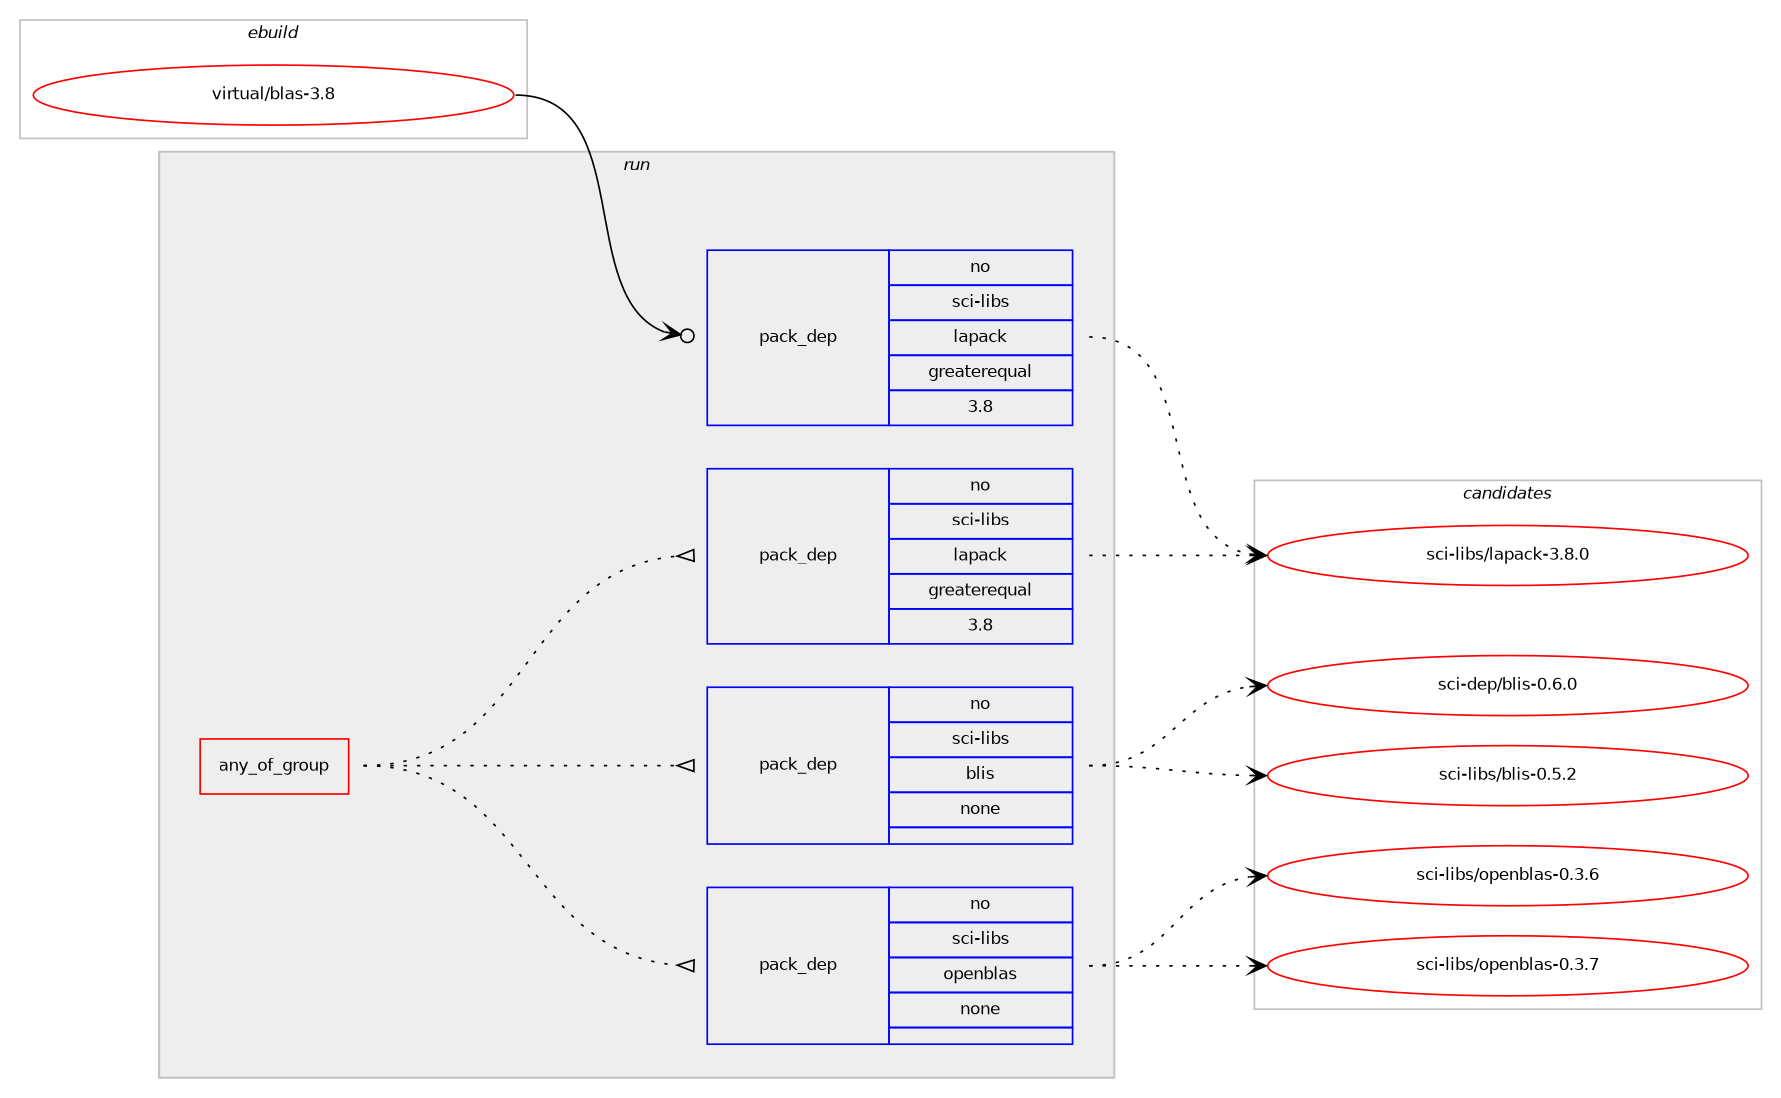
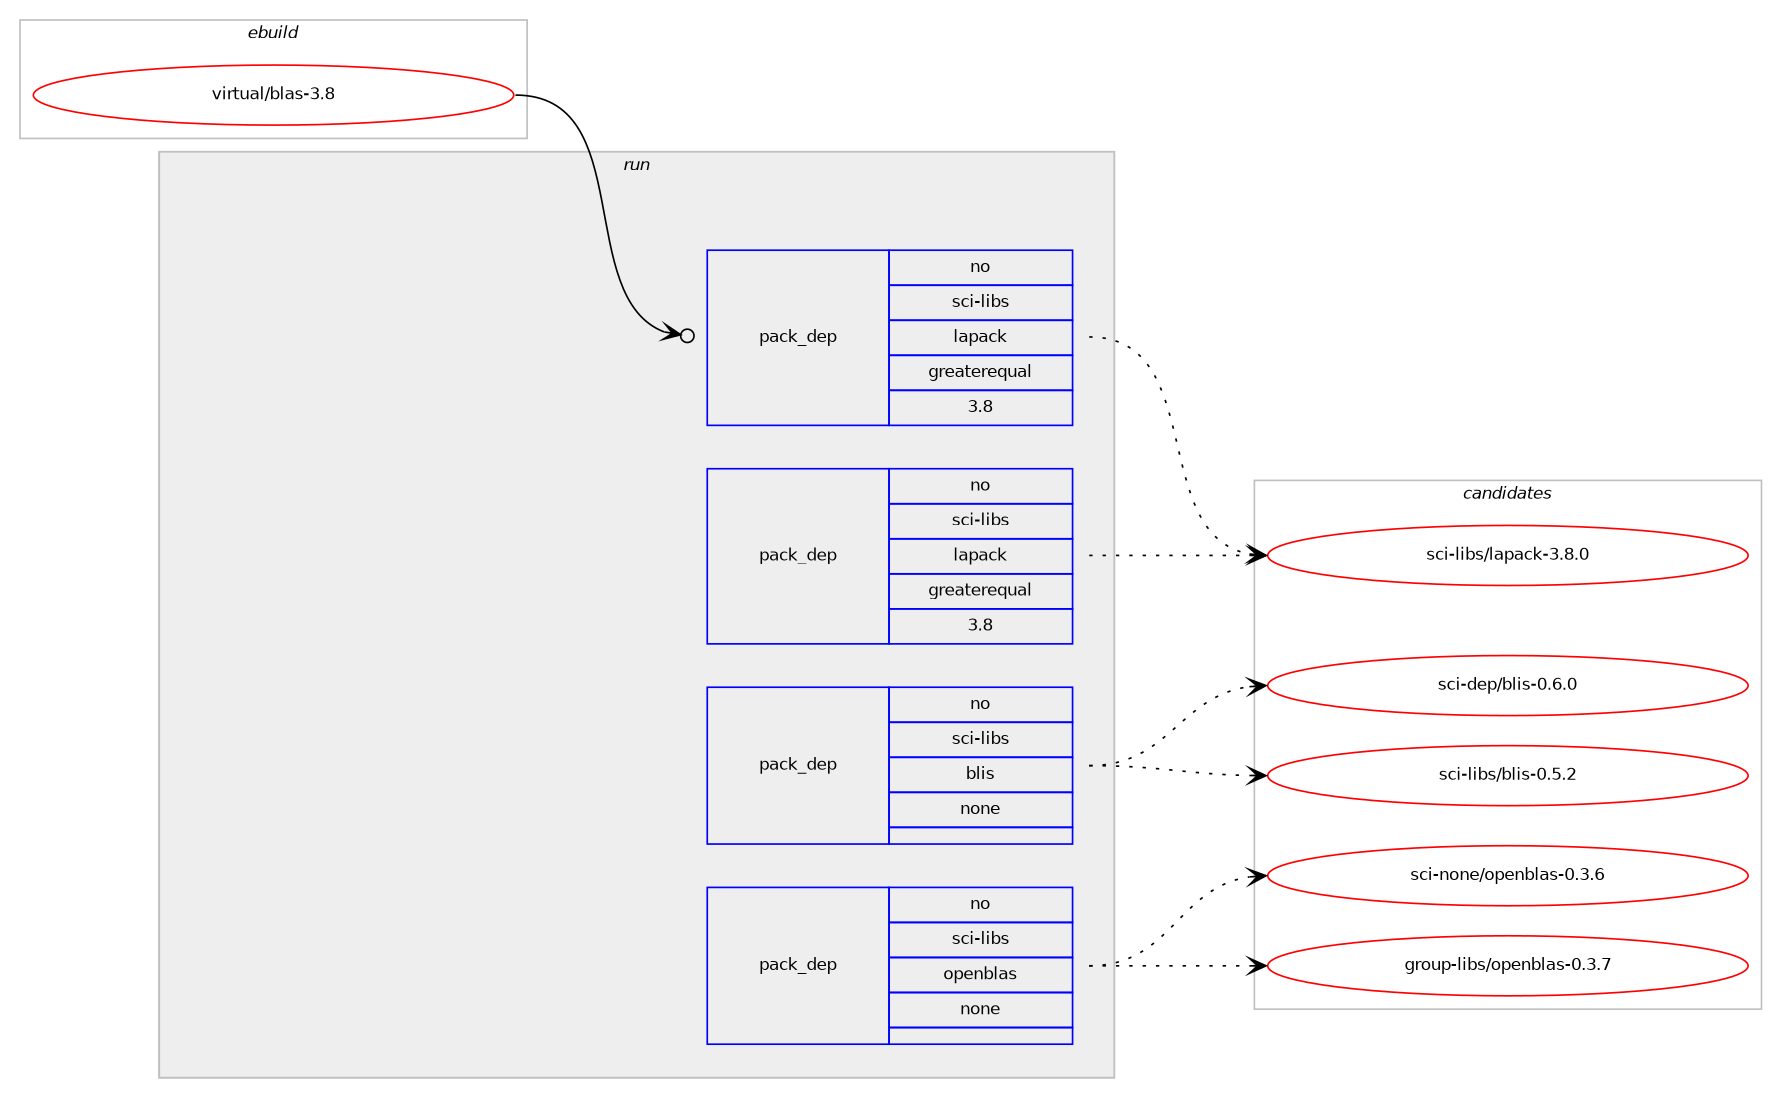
(274, 766) -> none
(1508, 876) -> (1508, 876)
(1508, 966) -> (1508, 966)
